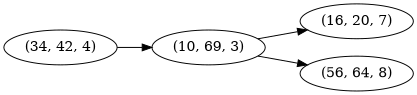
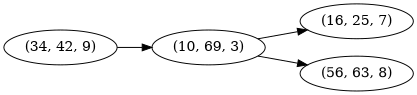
(357, 21) -> (357, 21)
(61, 47) -> (61, 47)
(357, 74) -> (357, 74)
